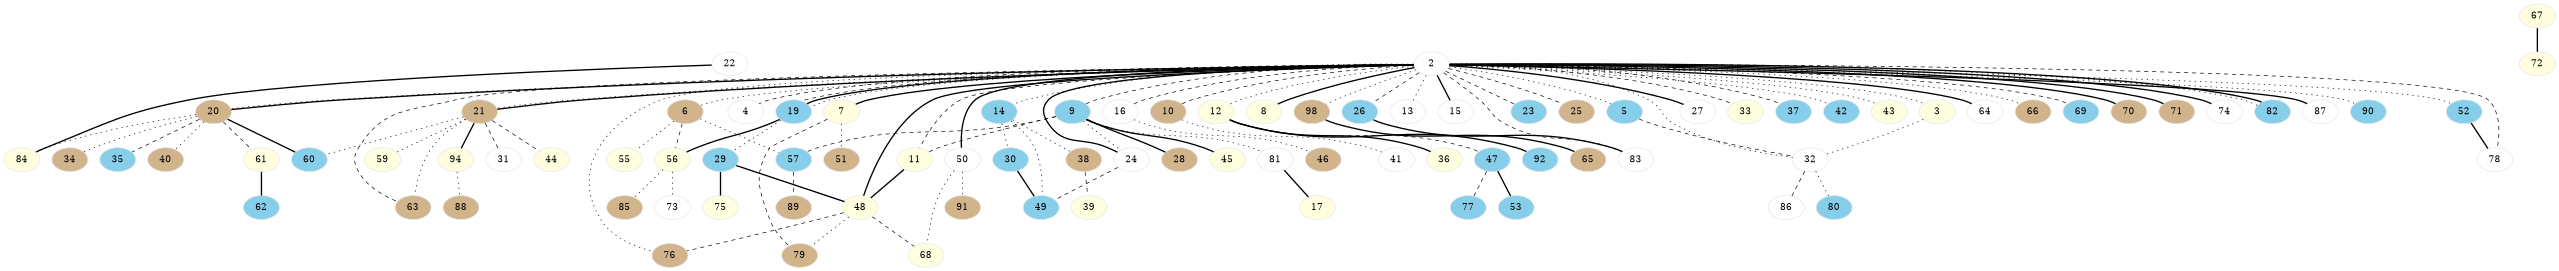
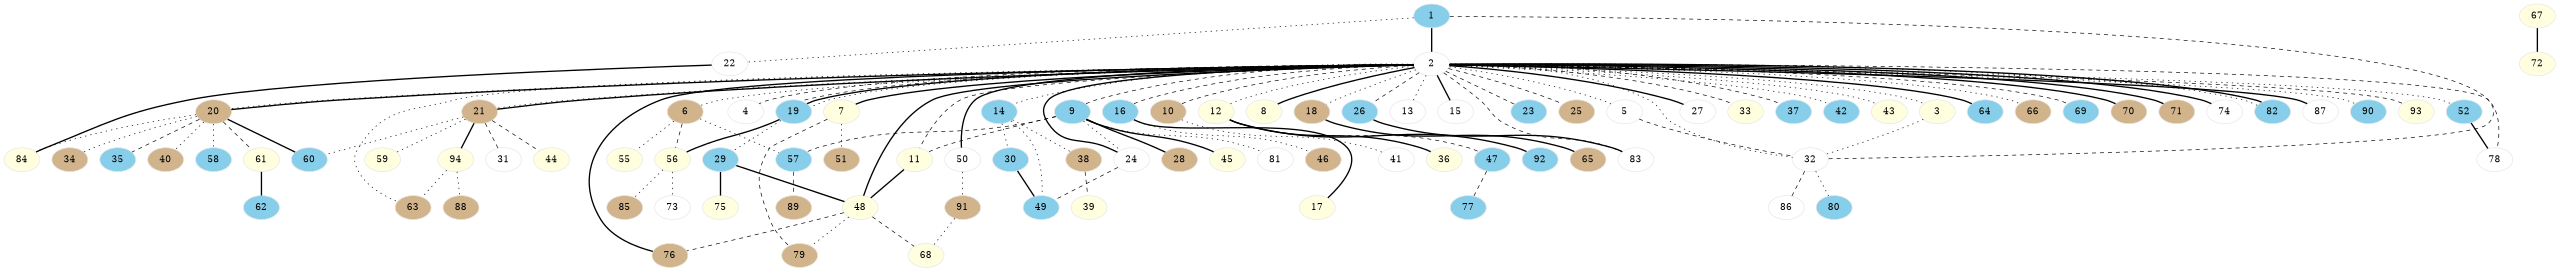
none -> (1432, 16)
(840, 76) -> (840, 76)
(928, 76) -> (928, 76)
(1120, 112) -> (1120, 112)
(1312, 112) -> (1312, 112)
(1625, 112) -> (1625, 112)
(1985, 112) -> (1985, 112)
none -> (2416, 112)
(430, 150) -> (434, 184)
none -> (214, 160)
(1296, 184) -> (1285, 129)
(935, 205) -> (944, 232)
(1516, 208) -> none
